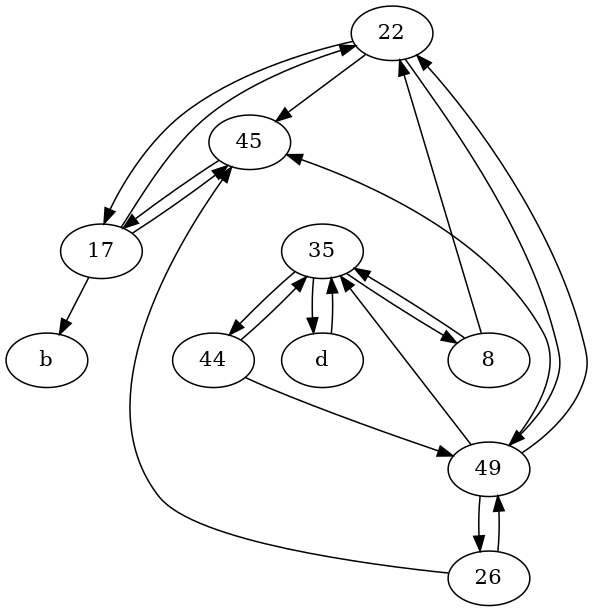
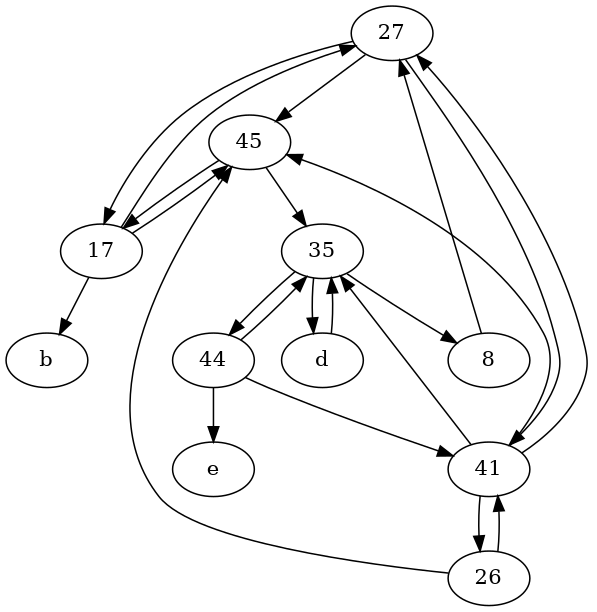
(392, 33) -> (392, 33)
(417, 306) -> (282, 191)
none -> (213, 469)
(489, 469) -> (489, 469)
